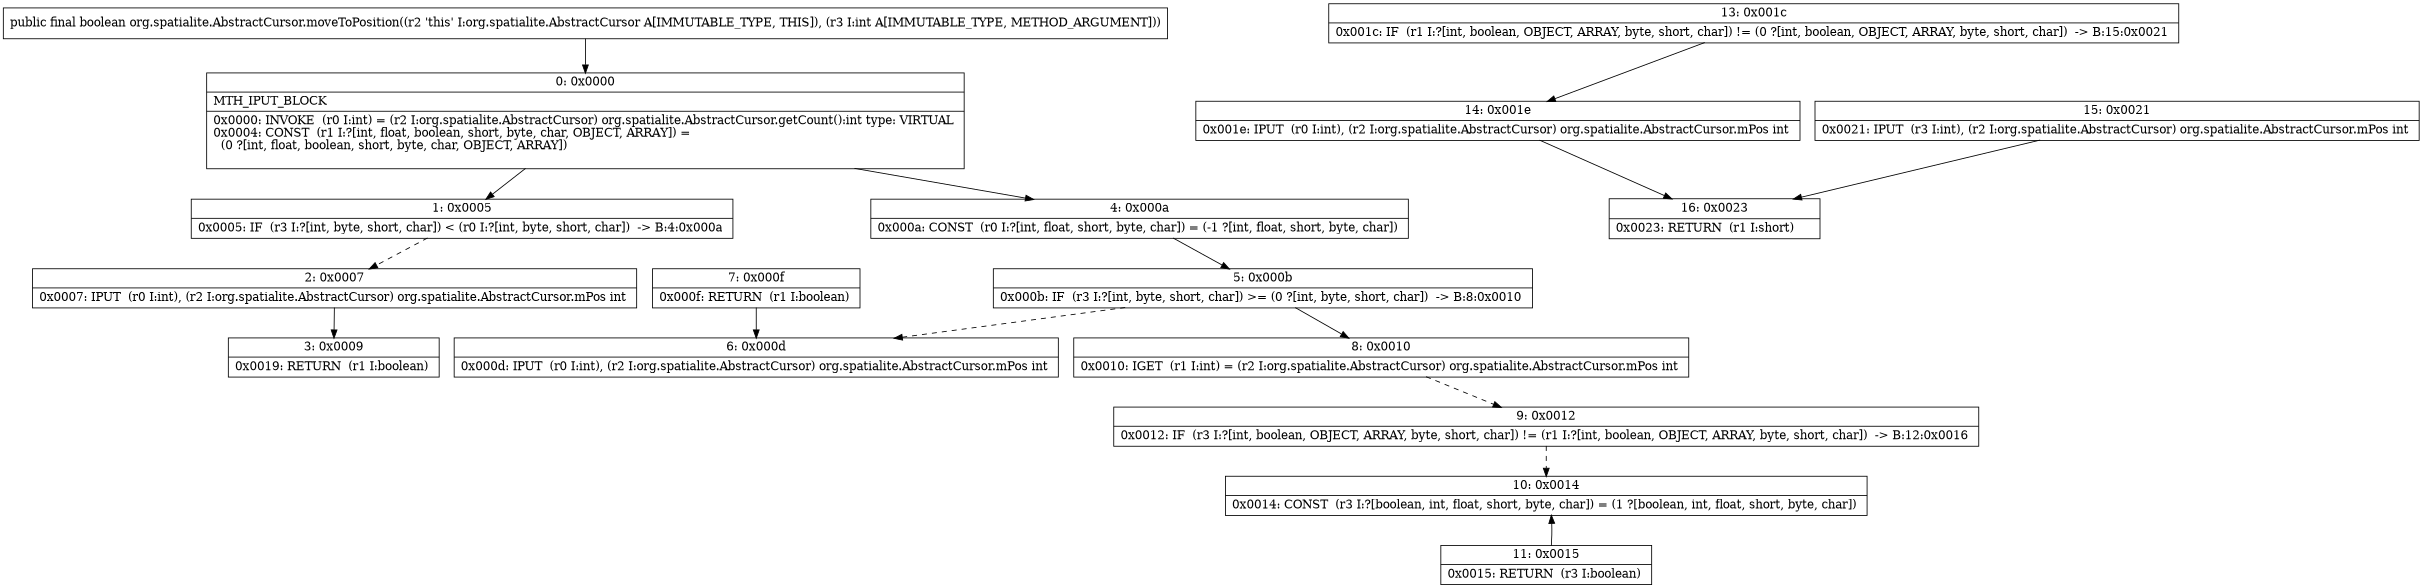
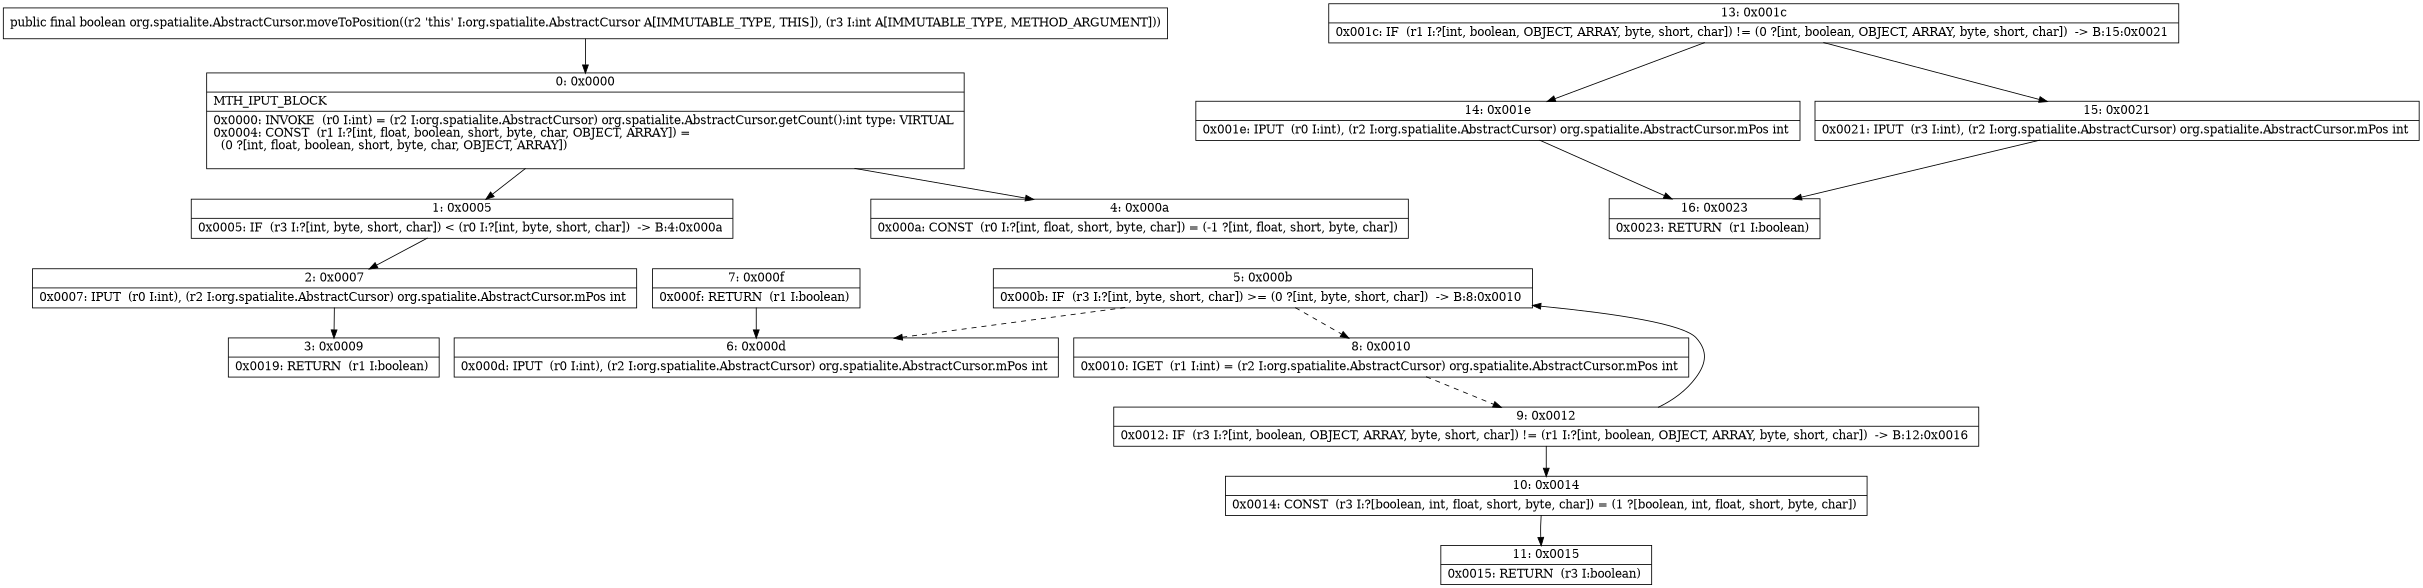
none -> (1931, 71)
(1707, 228) -> (1715, 228)
(402, 252) -> (402, 252)
(1198, 252) -> (1666, 325)
(1318, 321) -> (1318, 321)
(1546, 457) -> (1546, 457)
(1552, 535) -> (1541, 526)
